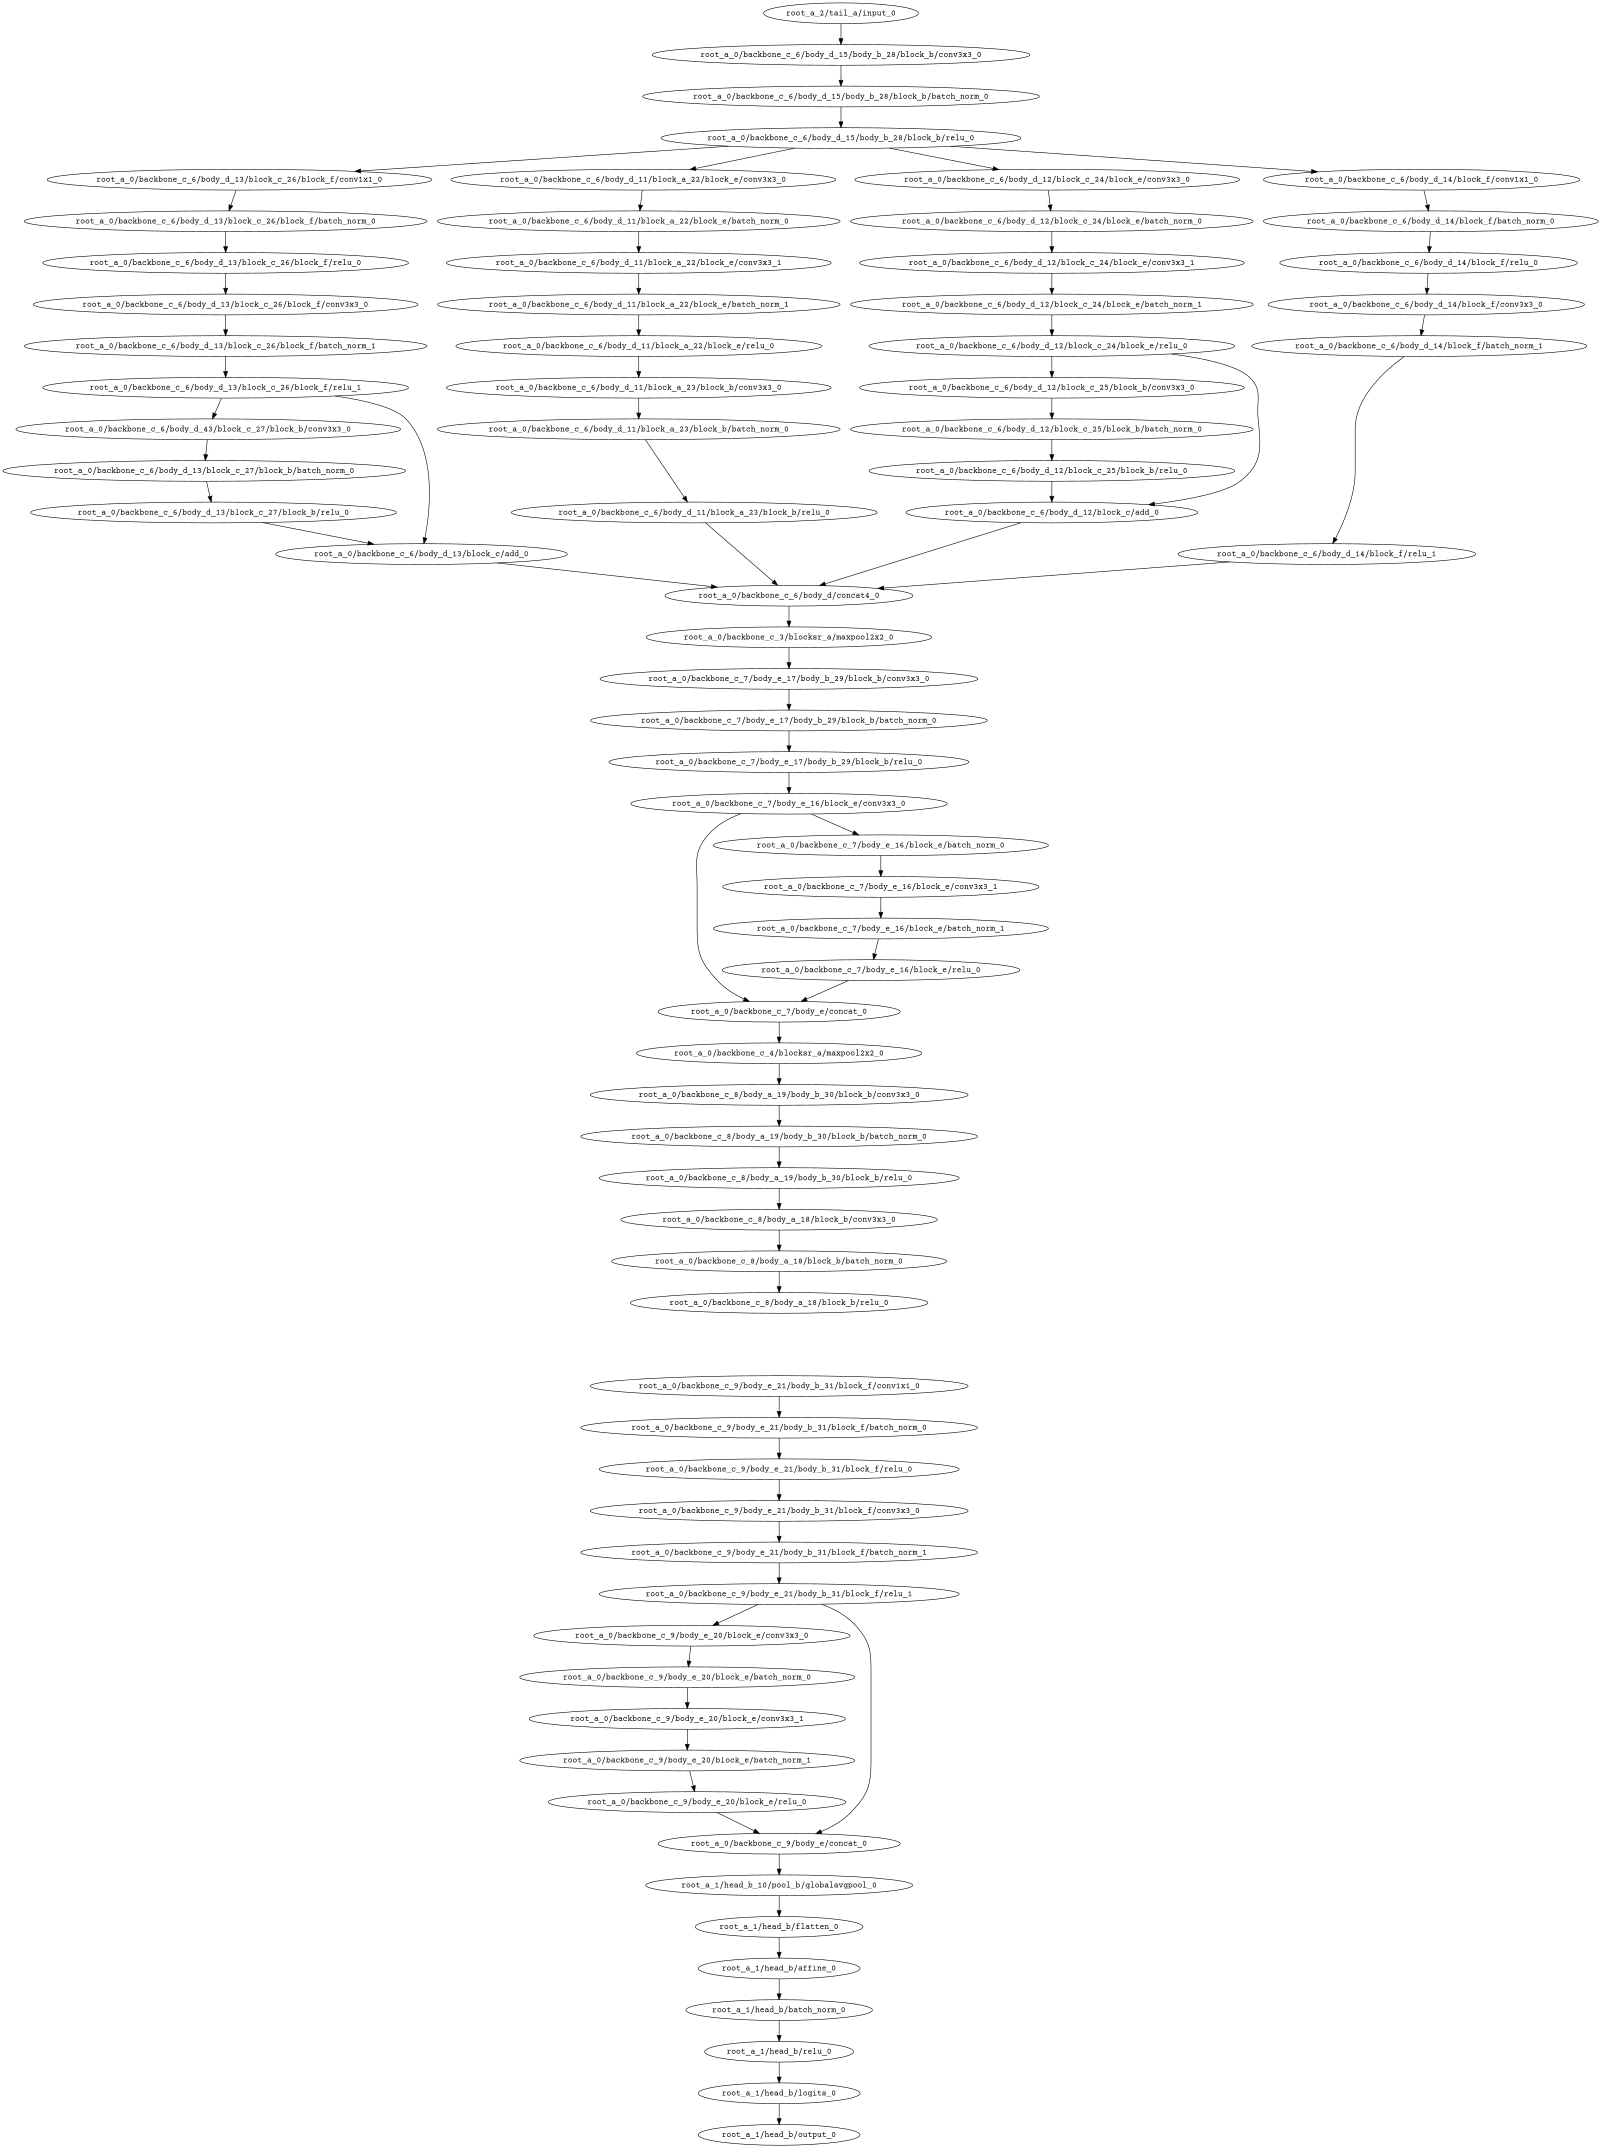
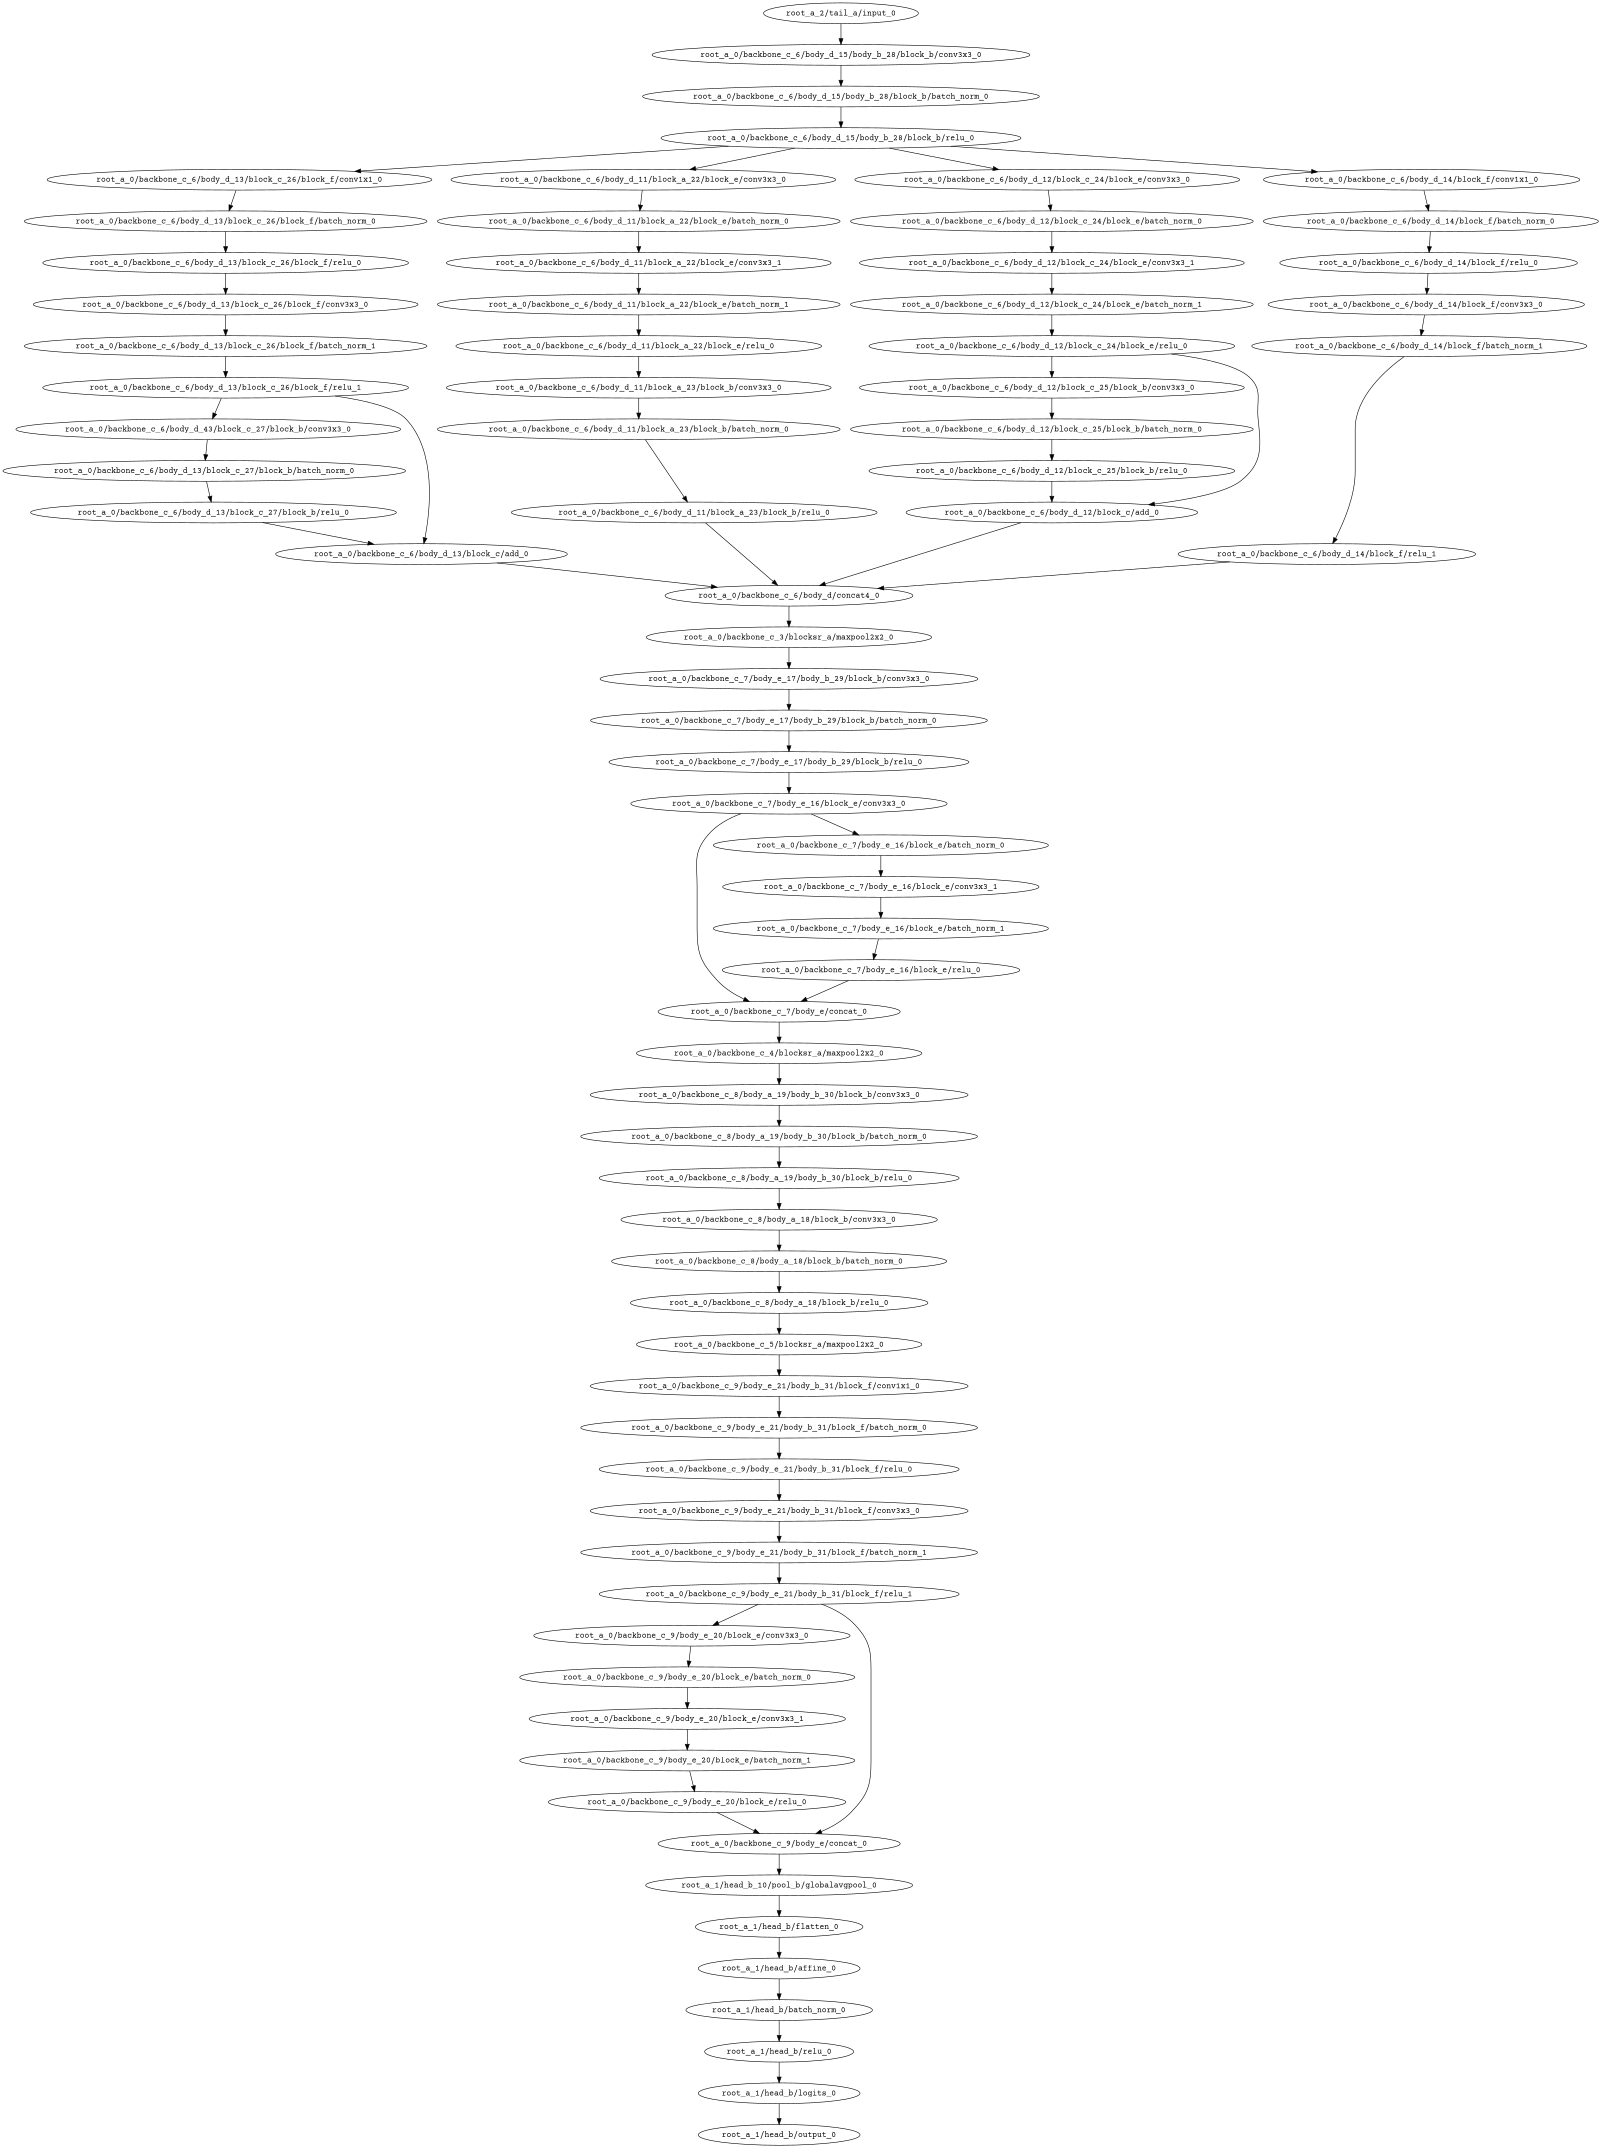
none -> (779, 1344)
